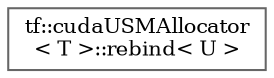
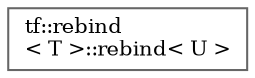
(137, 39) -> (128, 39)
